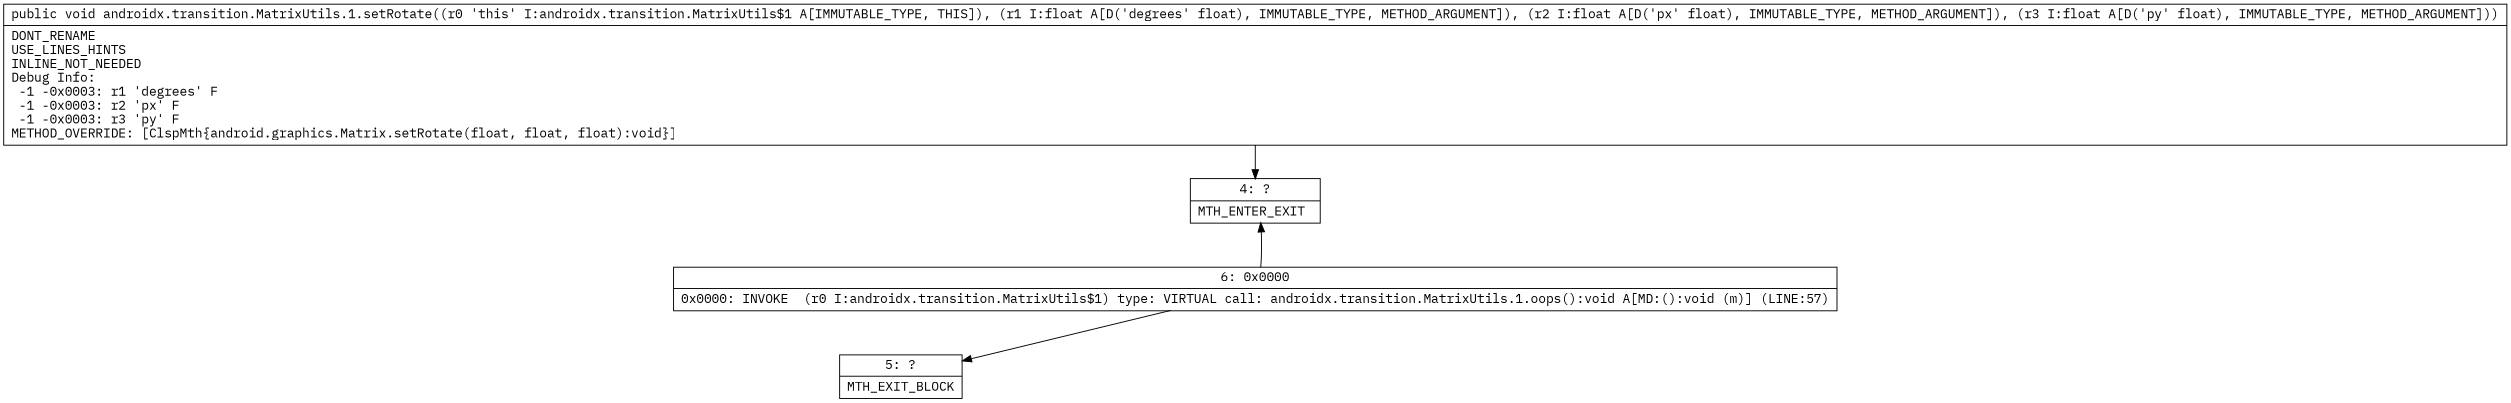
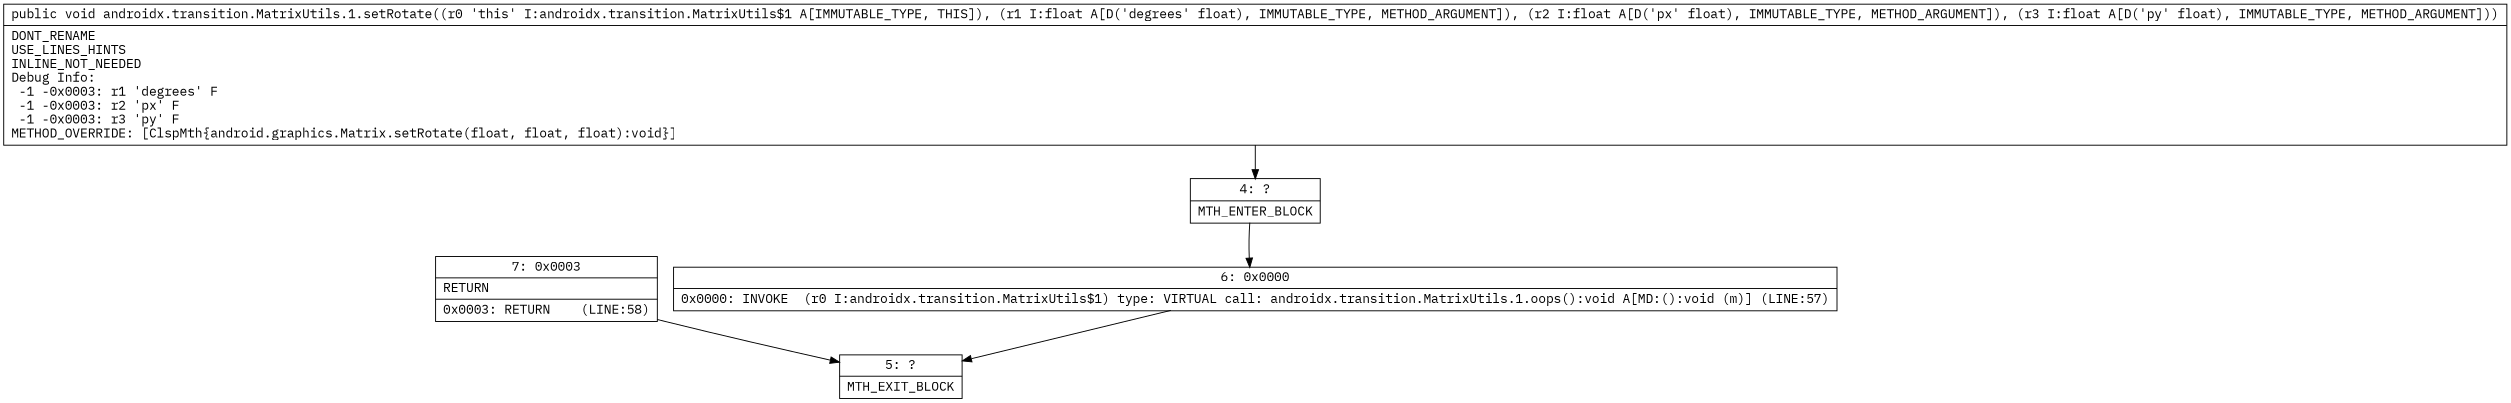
(1252, 212) -> (1255, 212)
(1262, 250) -> (1249, 240)
none -> (546, 289)
